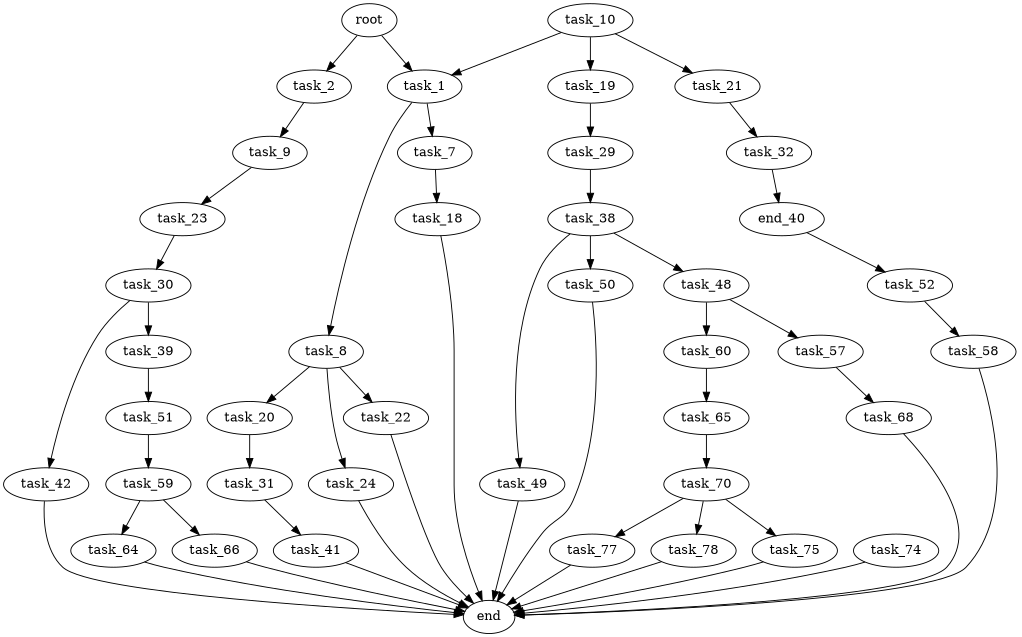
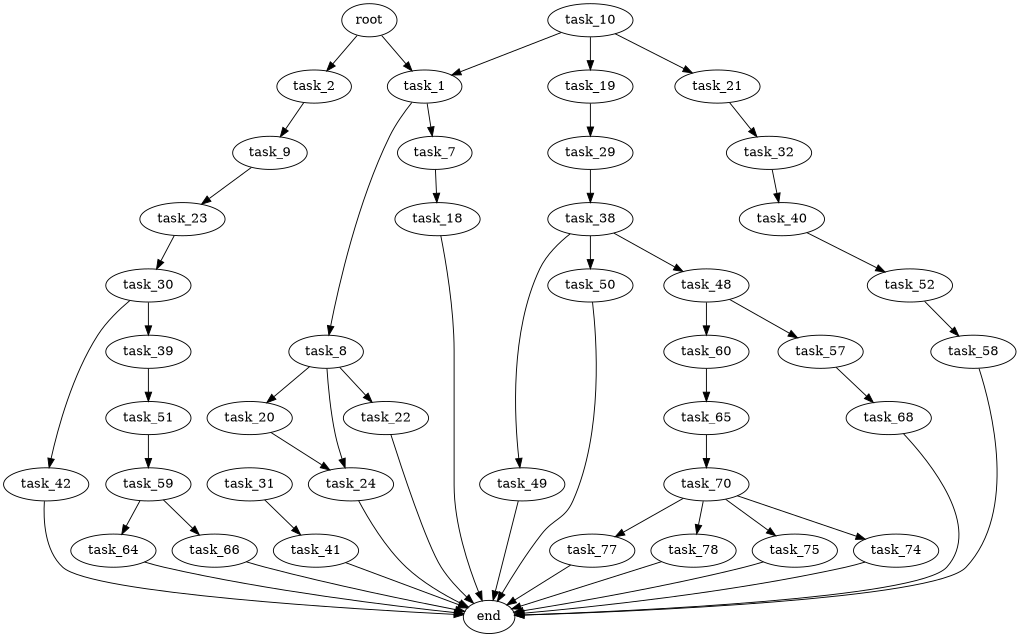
(782, 219) -> (782, 219)
(250, 447) -> (296, 449)
none -> (797, 516)
